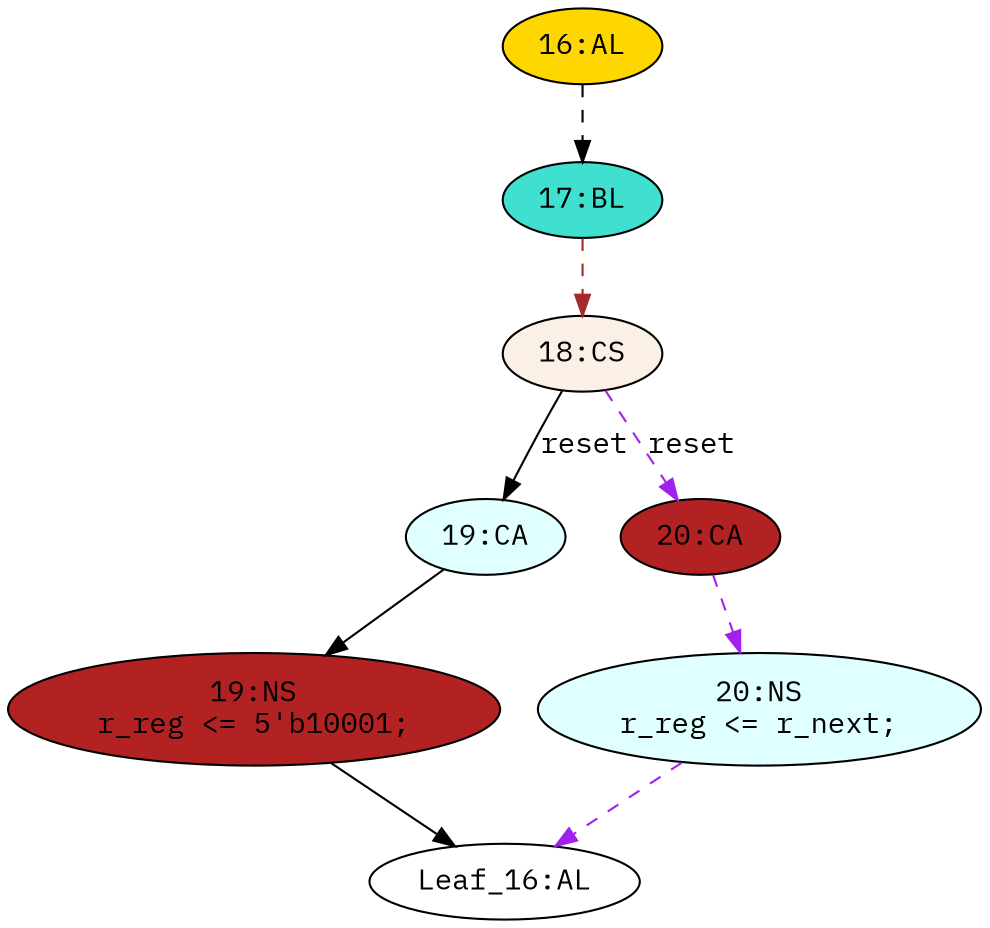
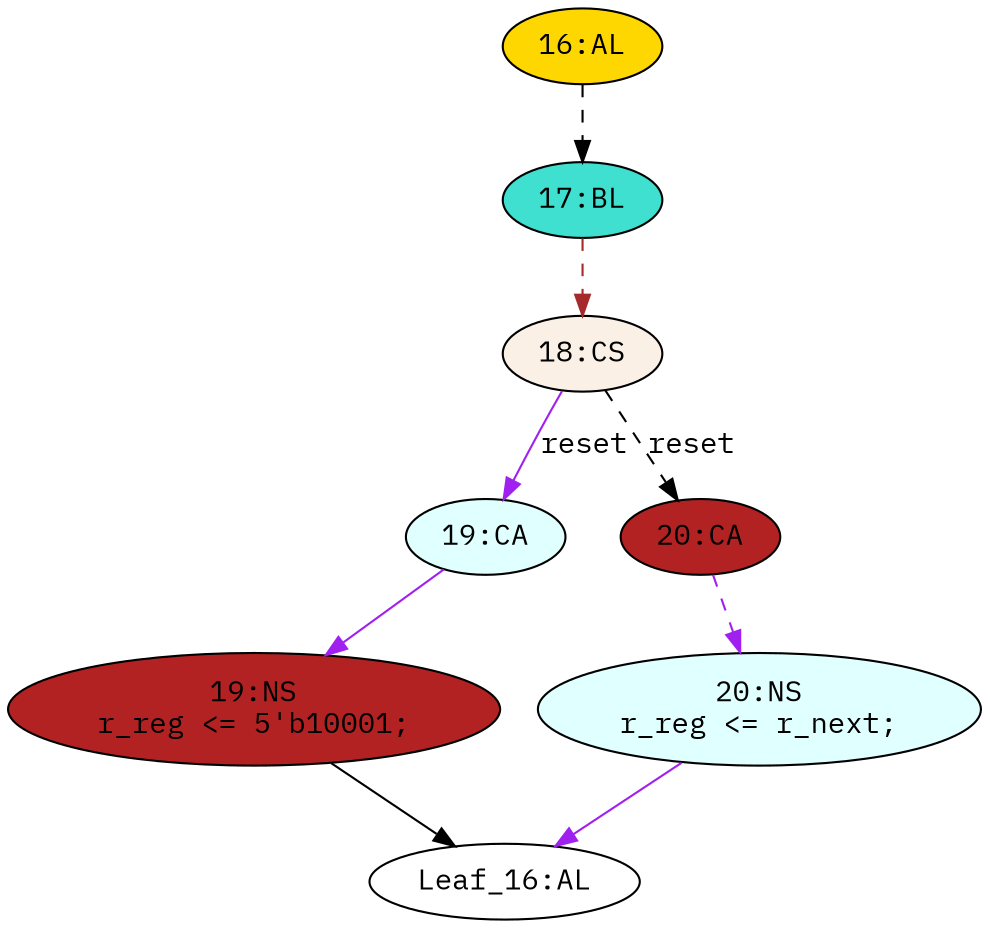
(537, 435) -> (537, 435)
(635, 436) -> (635, 436)
(394, 606) -> (394, 606)
(627, 799) -> (627, 799)
